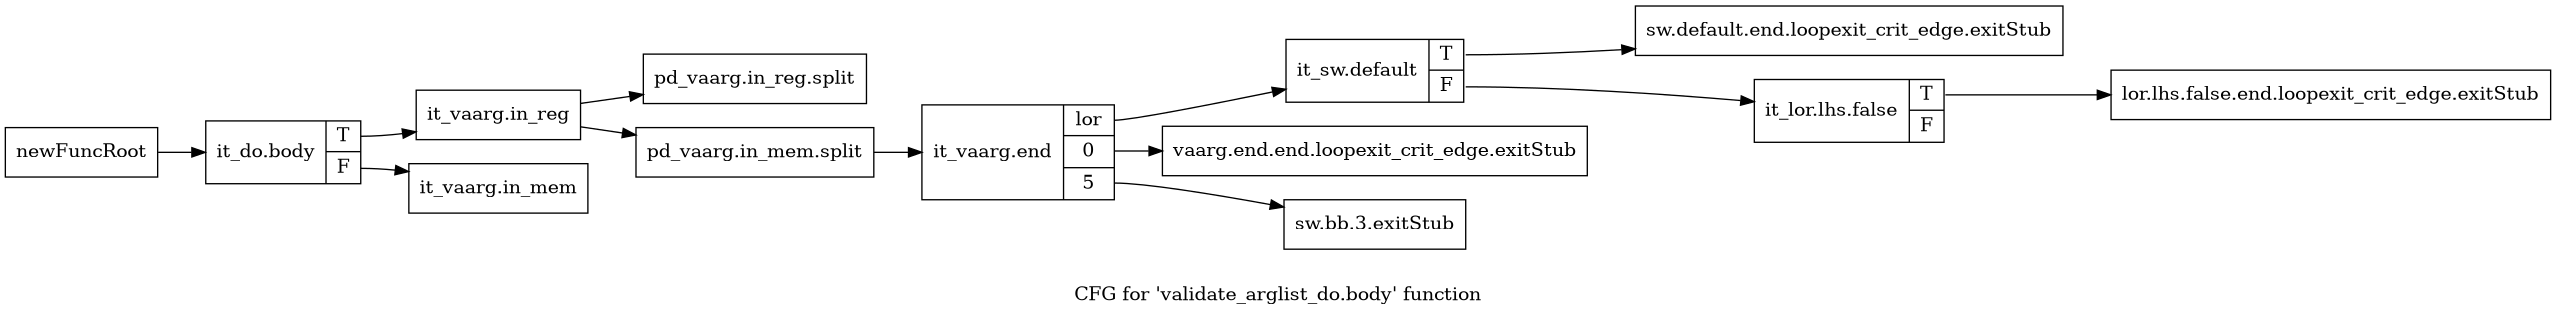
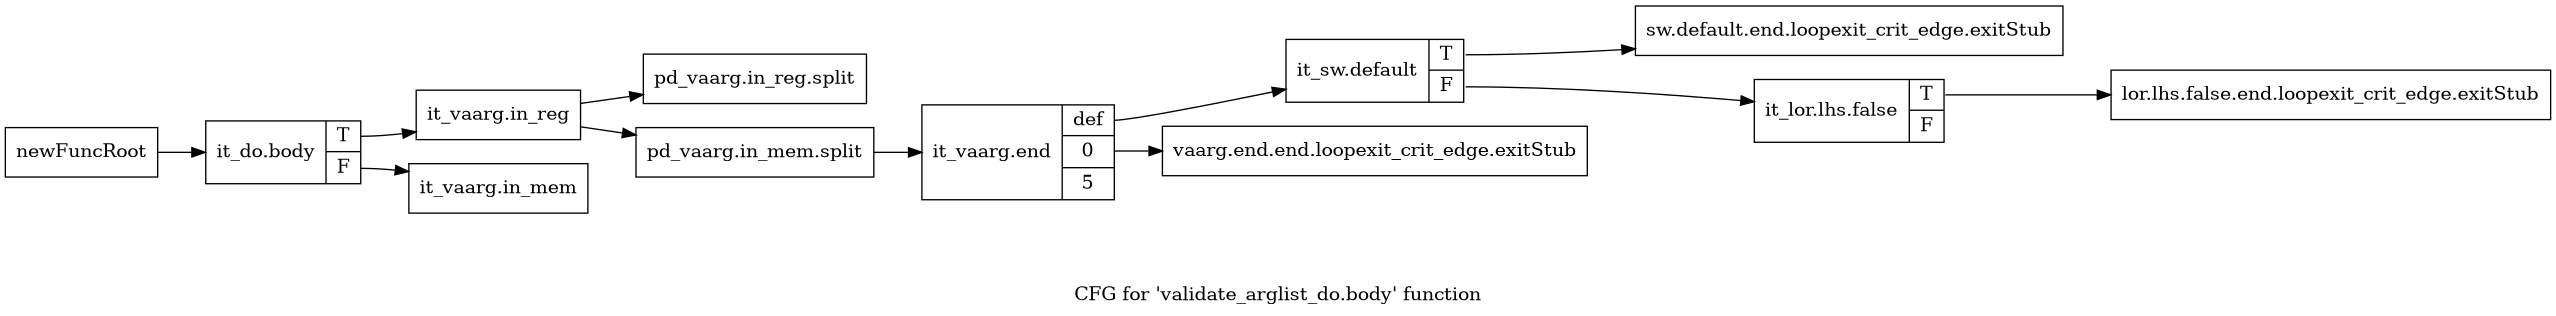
(1089, 120) -> (1088, 120)
(1375, 224) -> none
